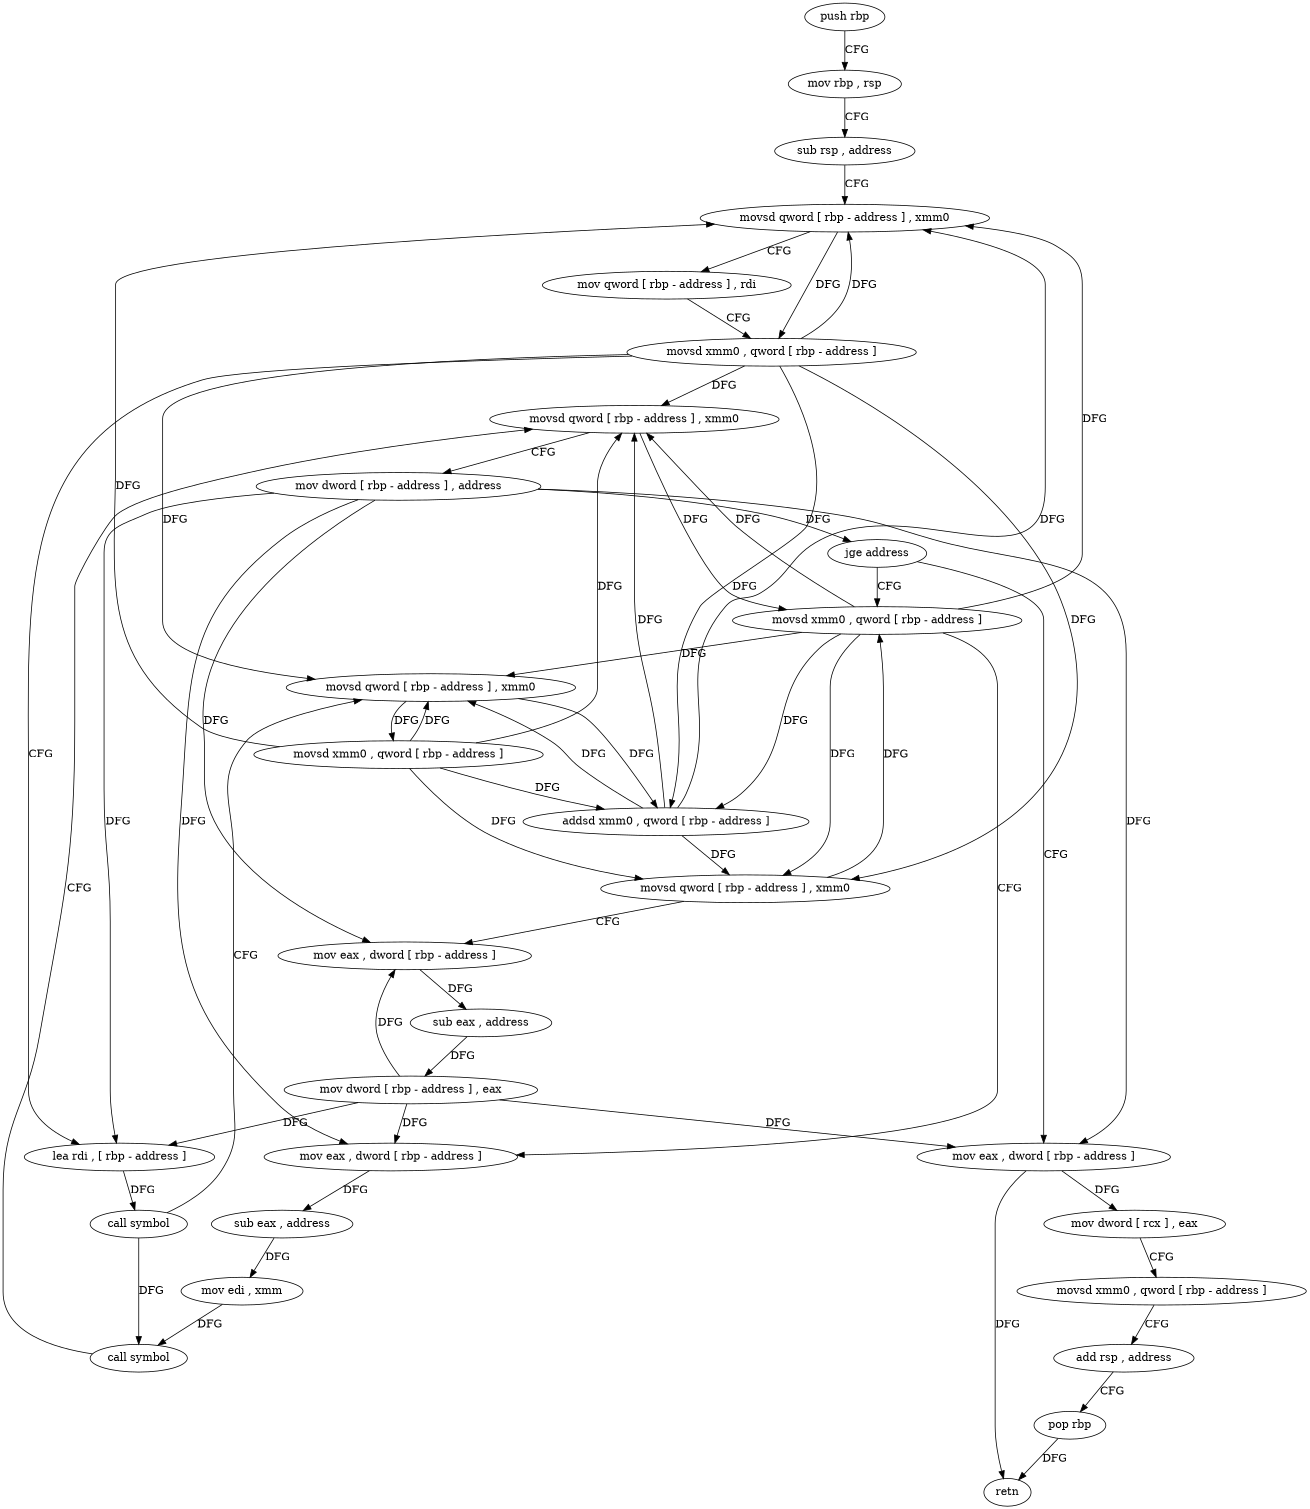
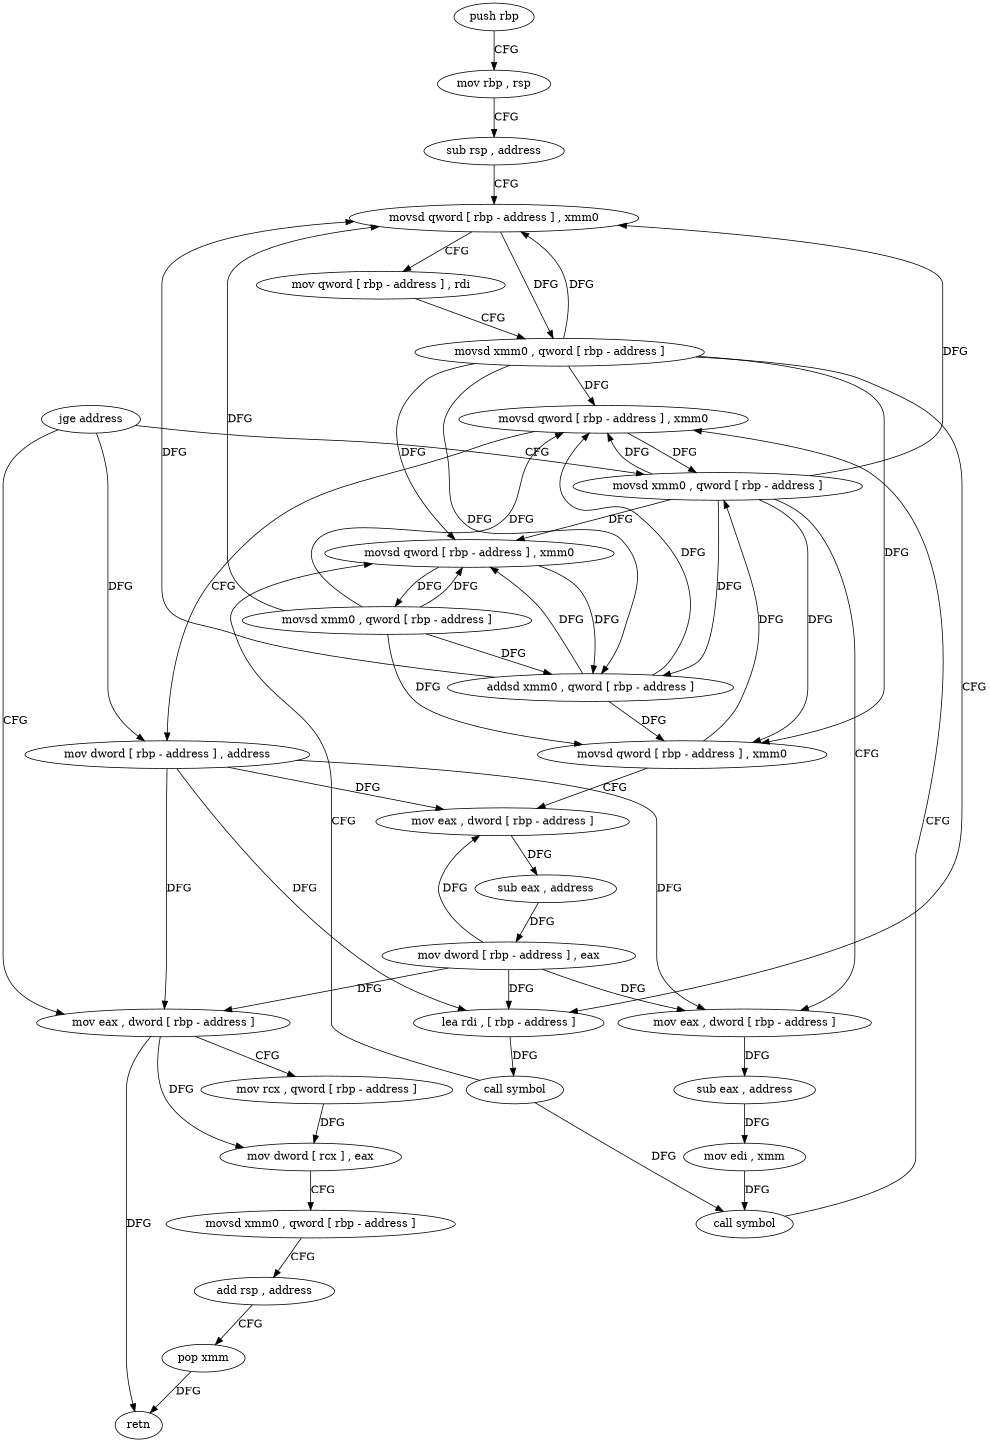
(701, 503) -> (108, 589)
none -> (327, 1090)
(1070, 1425) -> (204, 1358)
